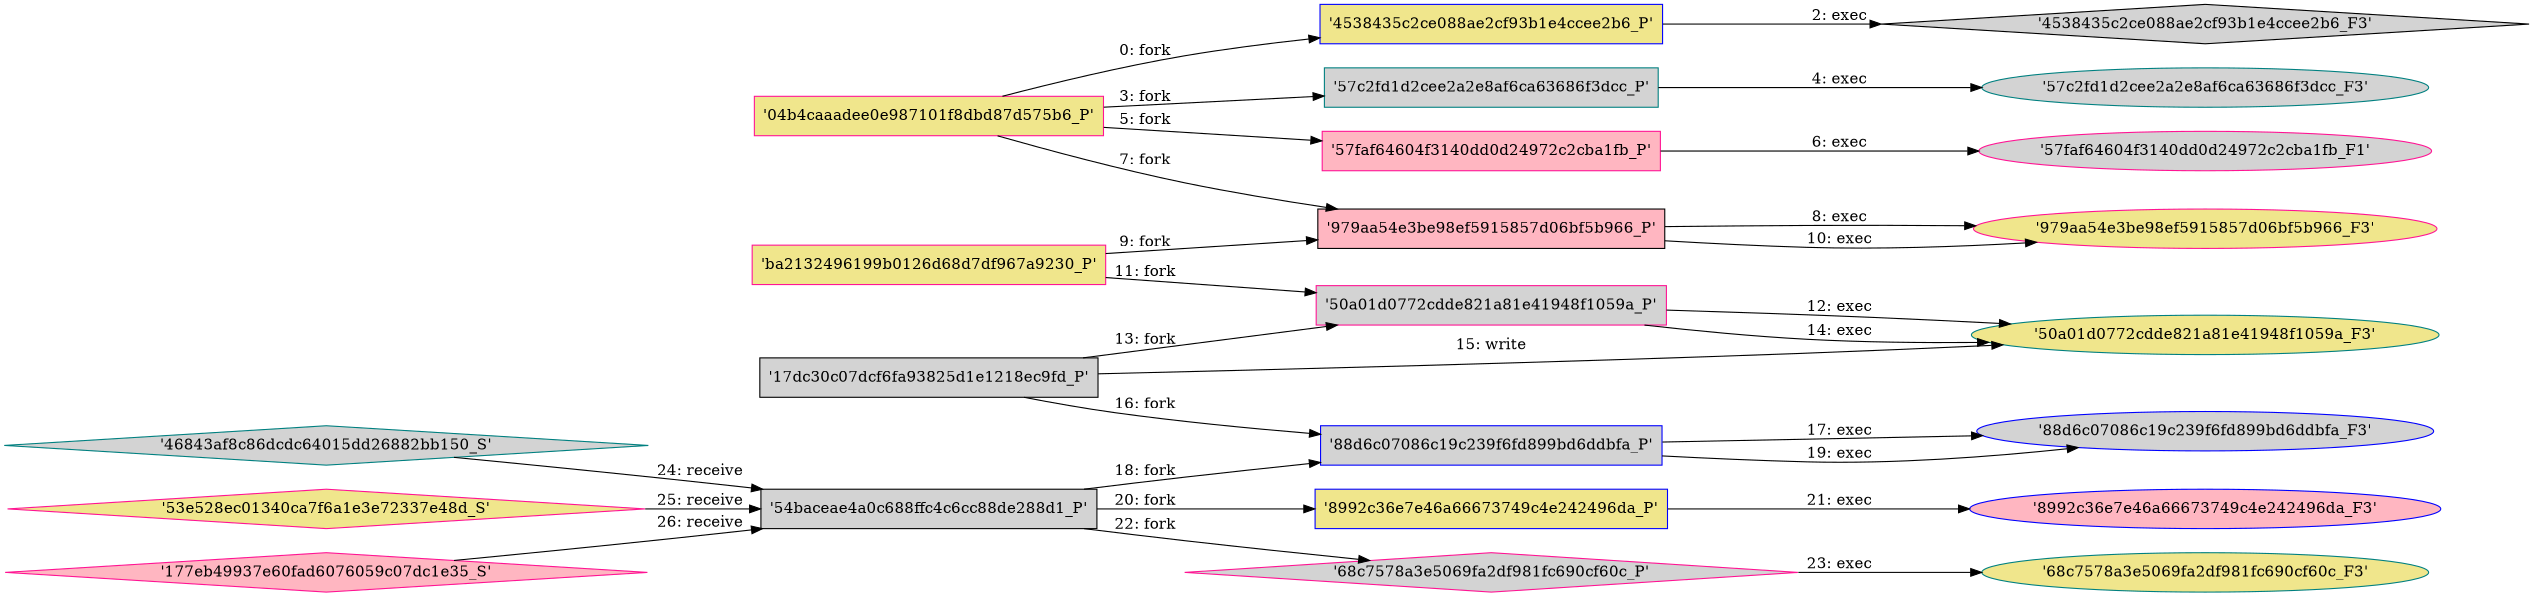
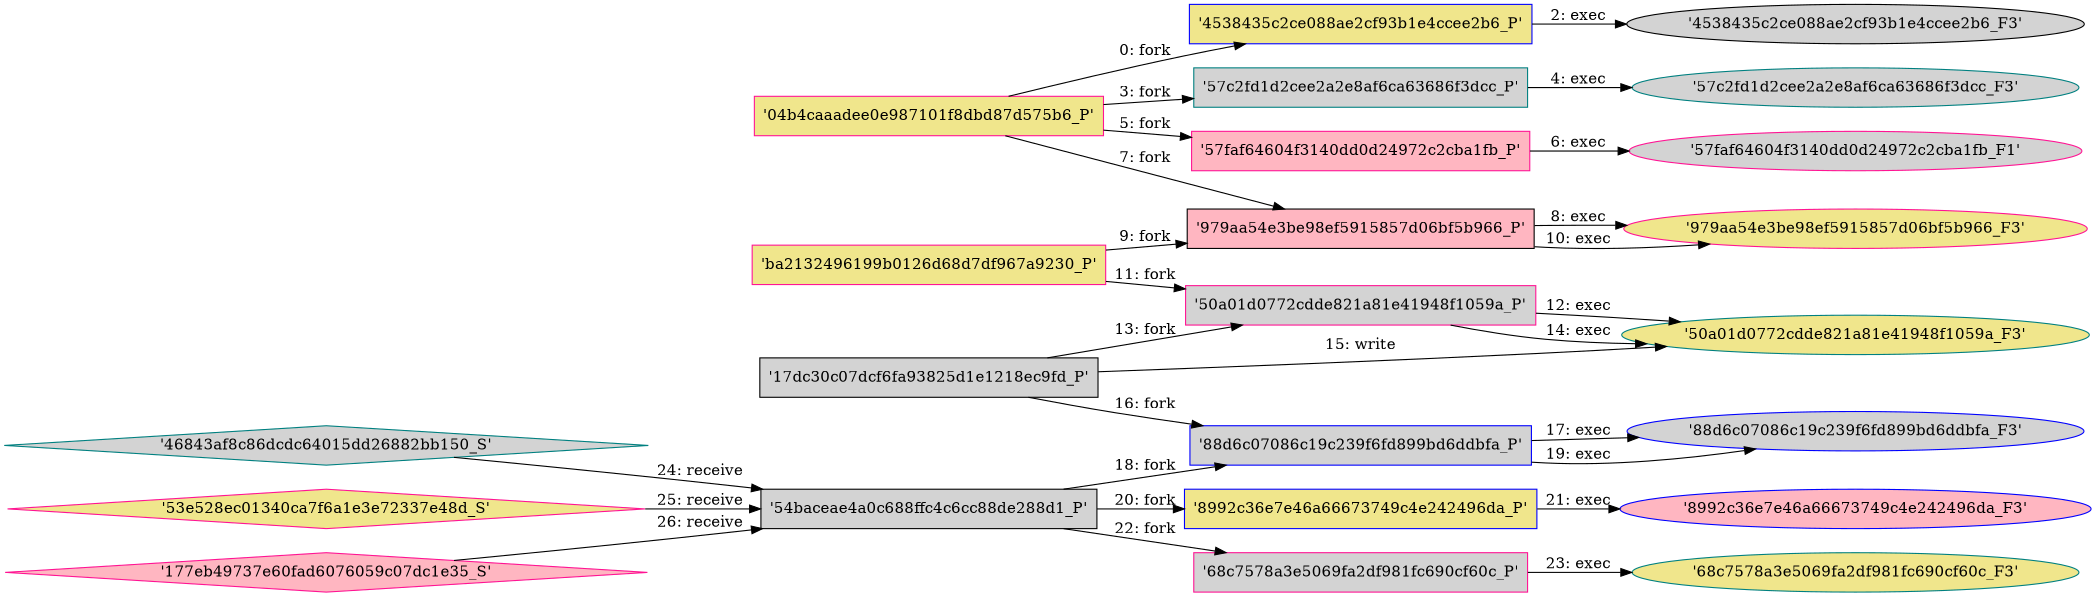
(2205, 24) -> (1856, 24)
(326, 572) -> (326, 572)
(1491, 572) -> (1361, 572)
